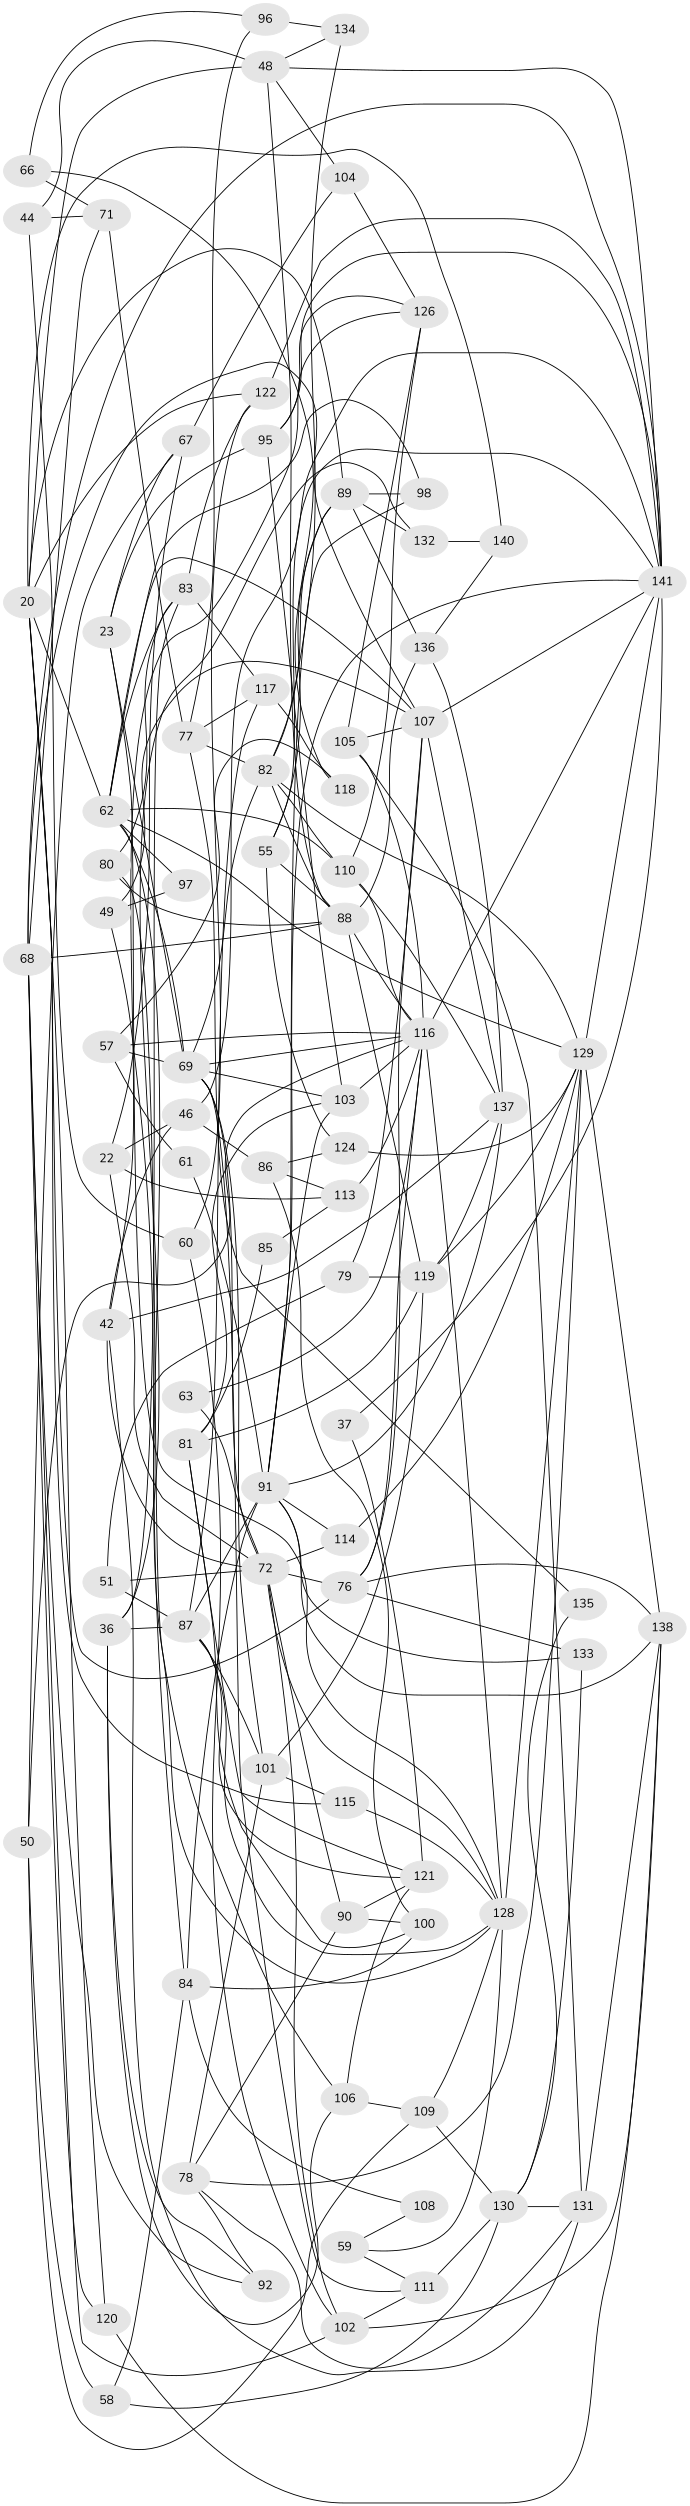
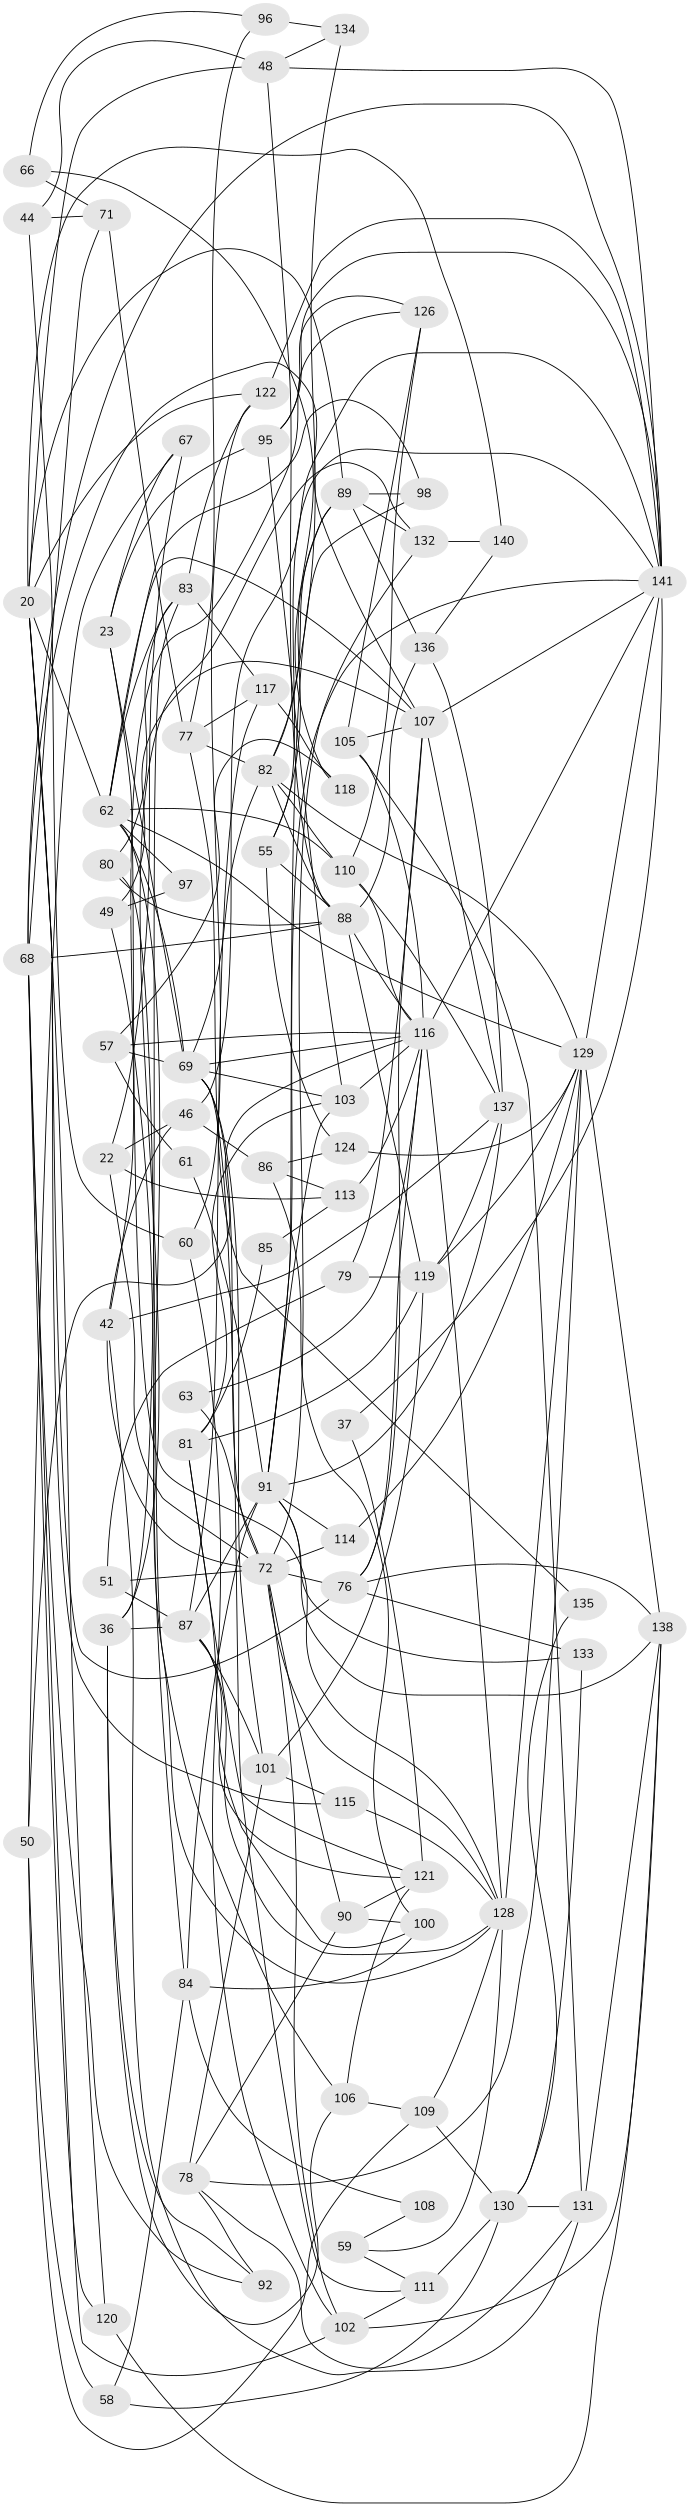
(345, 178) -> none
none -> (300, 1043)
